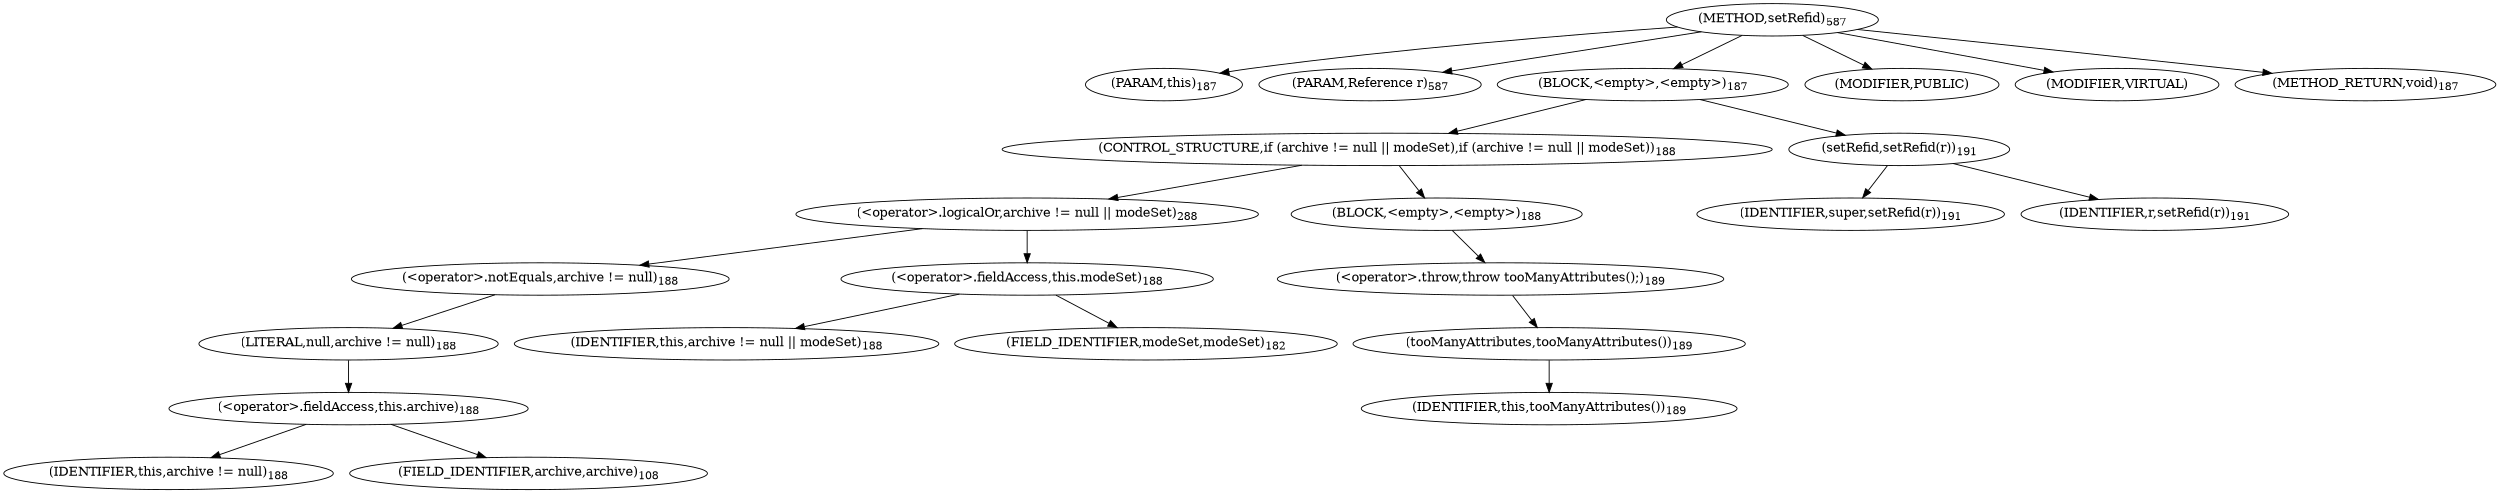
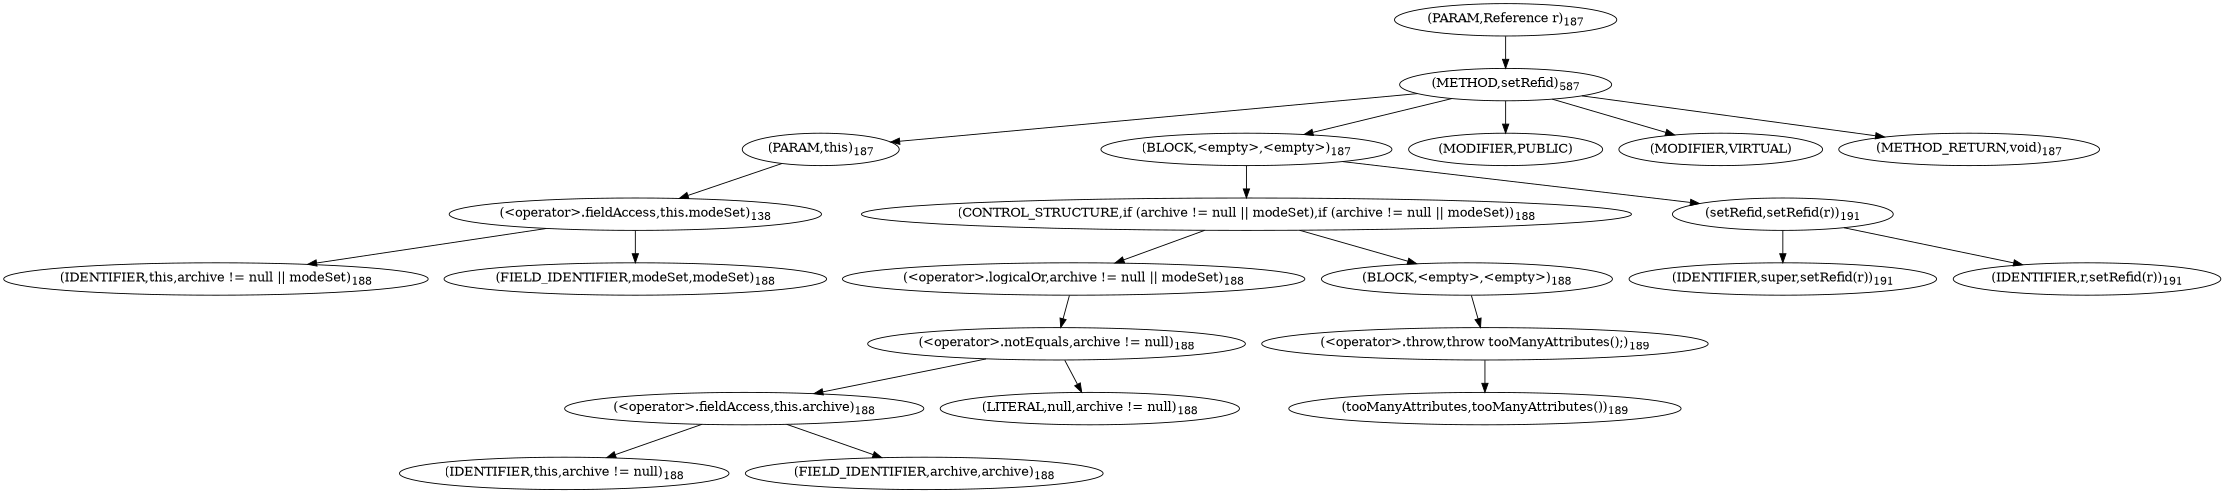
(1577, 51) -> (1506, 48)
(1438, 83) -> (1574, 18)
(1187, 213) -> (1234, 278)
(1027, 242) -> (735, 179)
(1153, 278) -> (761, 213)
(1276, 342) -> (765, 278)
(349, 372) -> (904, 375)
(1549, 409) -> none
(649, 472) -> (1044, 472)
